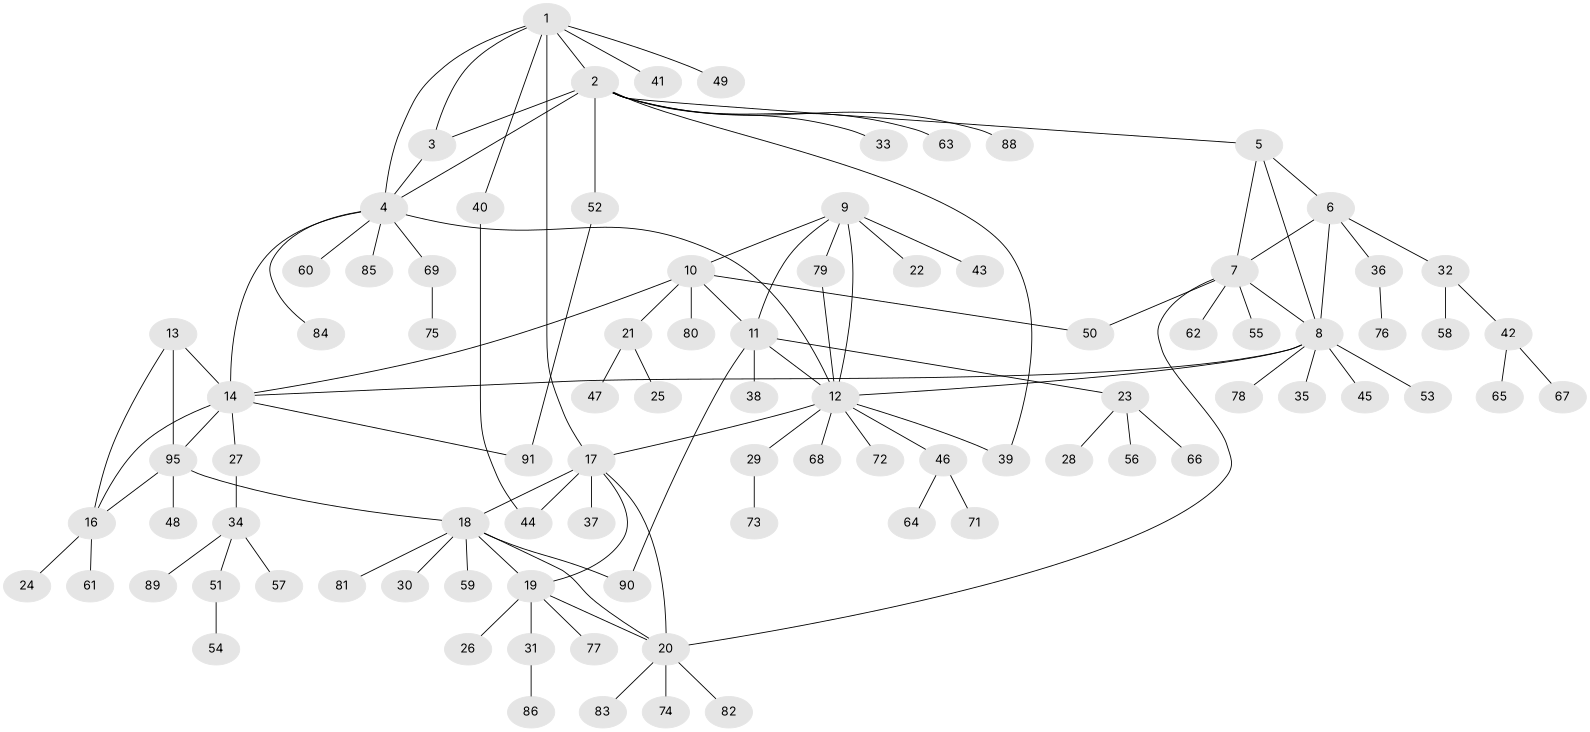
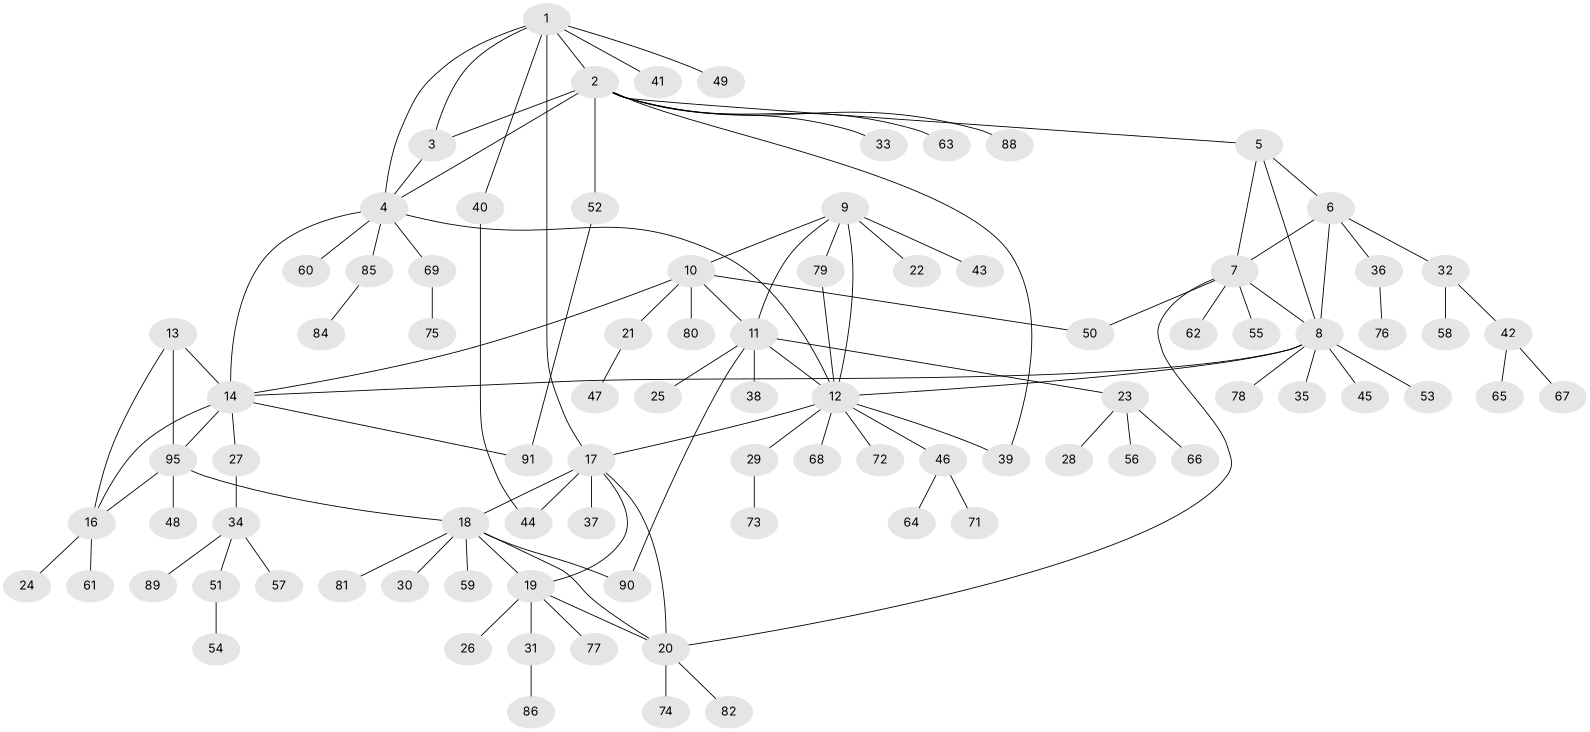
(275, 255) -> (345, 303)
(643, 366) -> (706, 366)
(603, 712) -> none
